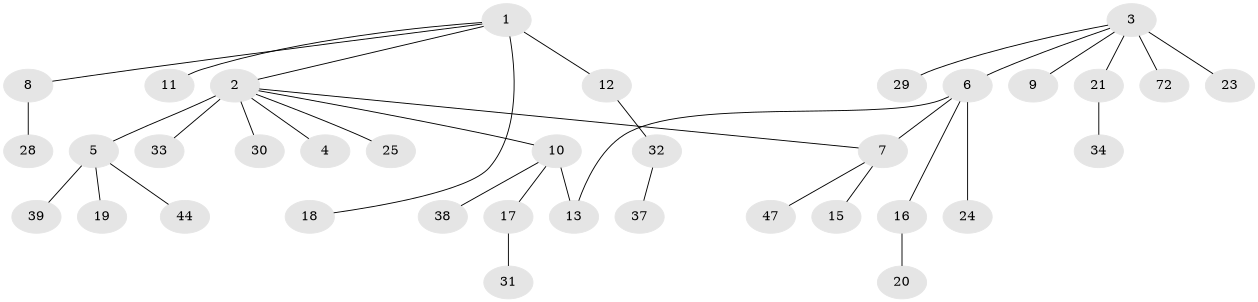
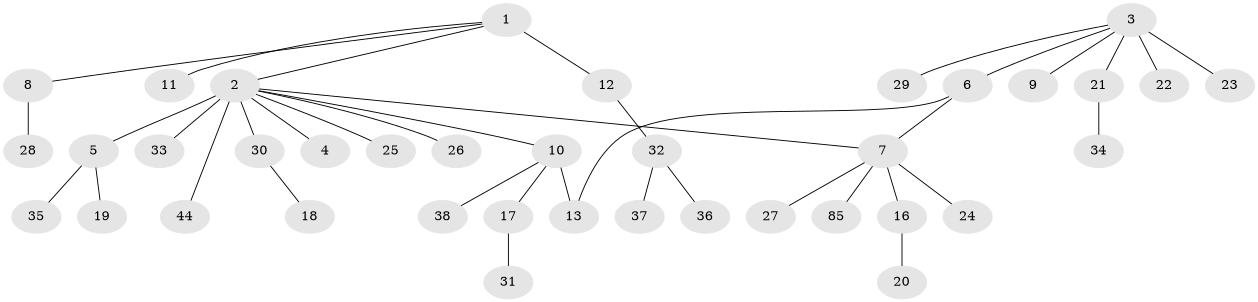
(1164, 86) -> (1164, 86)
none -> (456, 151)
(935, 151) -> (892, 184)
(968, 151) -> (925, 184)
(479, 176) -> (285, 184)
(139, 184) -> (210, 151)
(36, 217) -> (36, 217)
none -> (705, 217)
(771, 217) -> (771, 217)
(836, 217) -> (836, 217)
